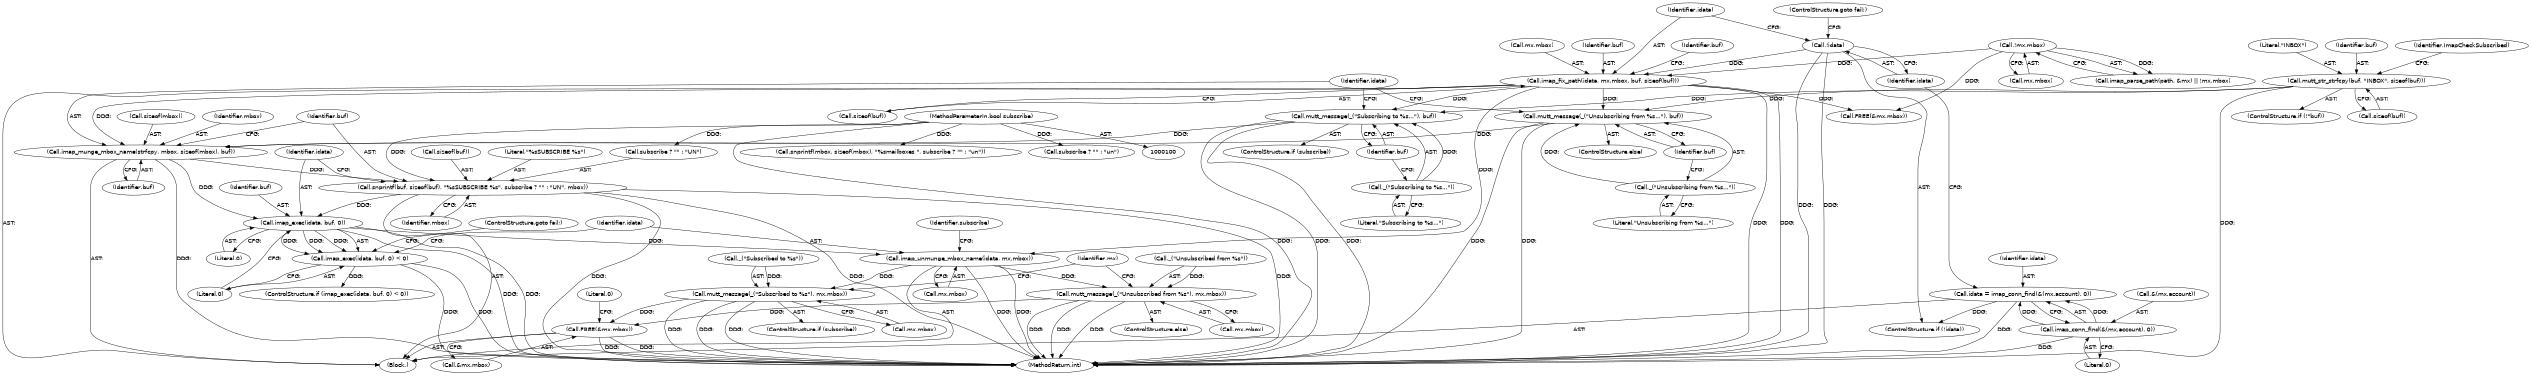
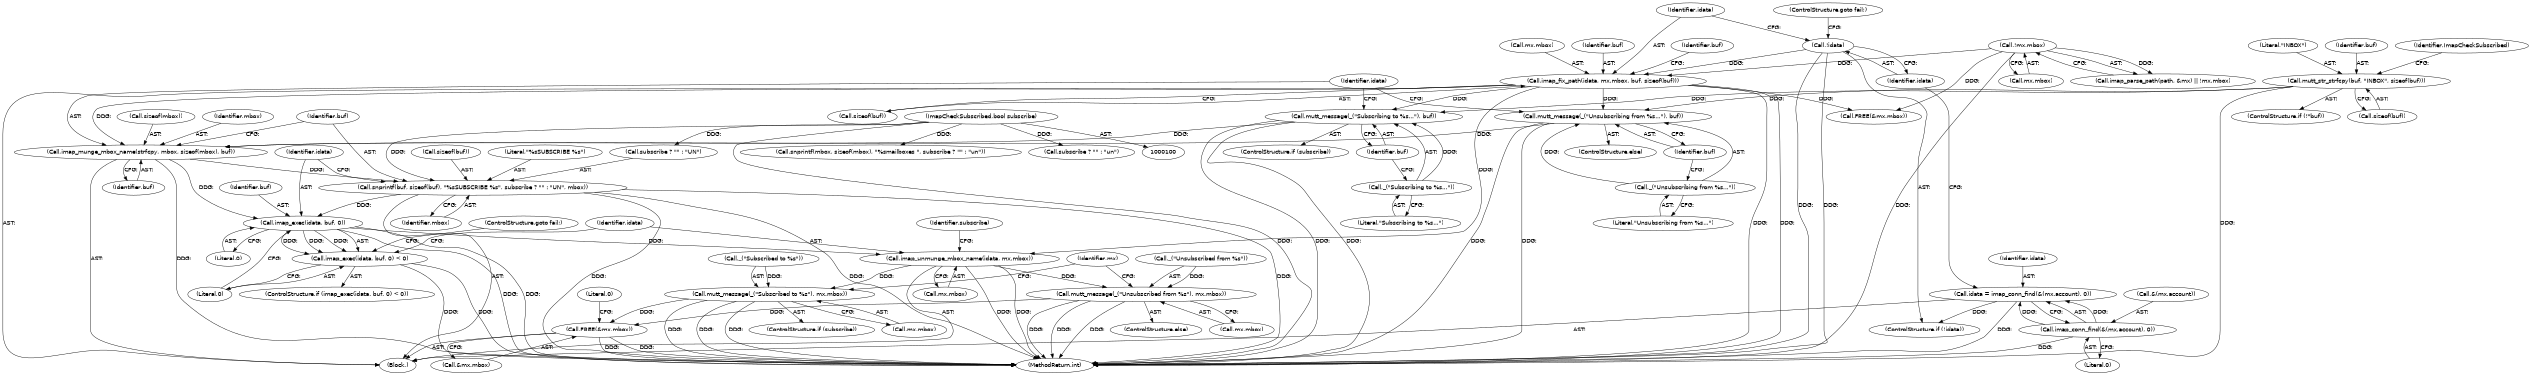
(981, 117) -> (981, 117)
(357, 277) -> (357, 277)
none -> (1799, 349)
